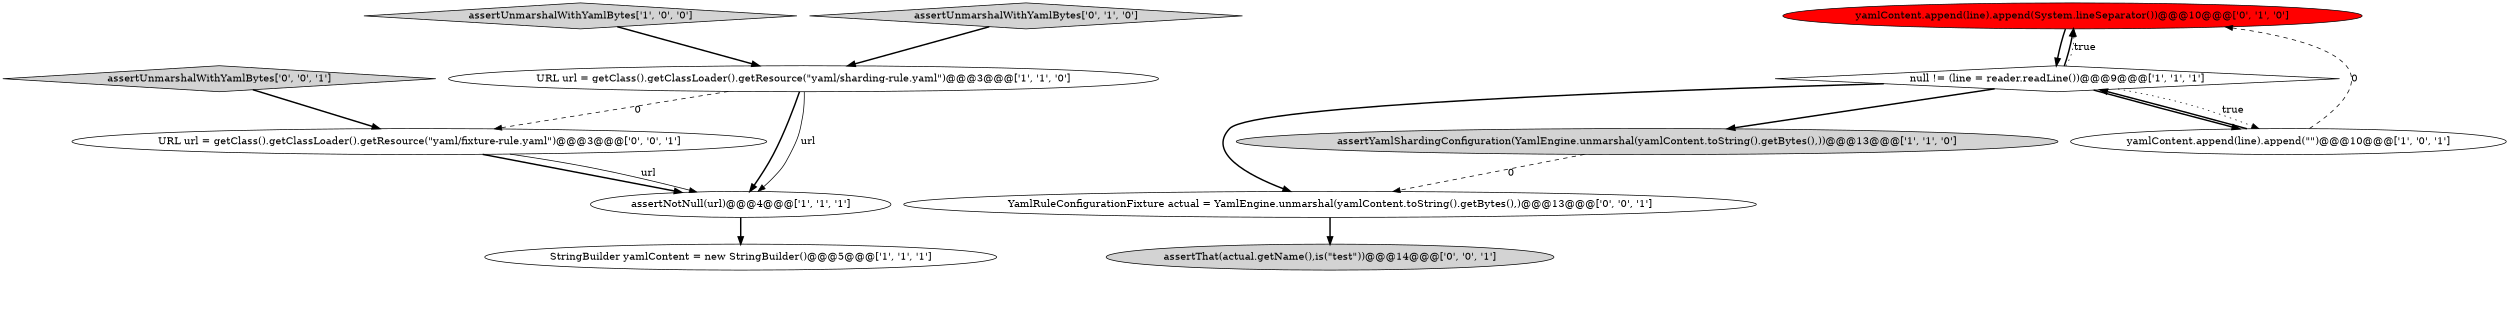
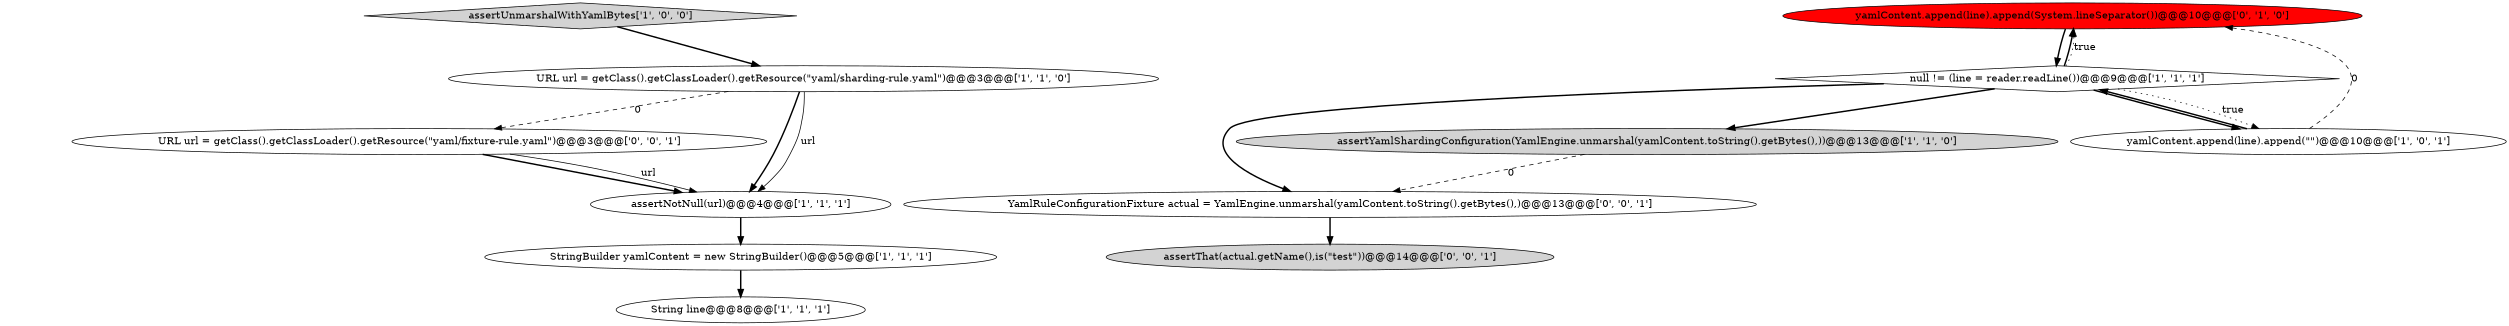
(1026, 16) -> none
(219, 79) -> none
none -> (741, 310)
